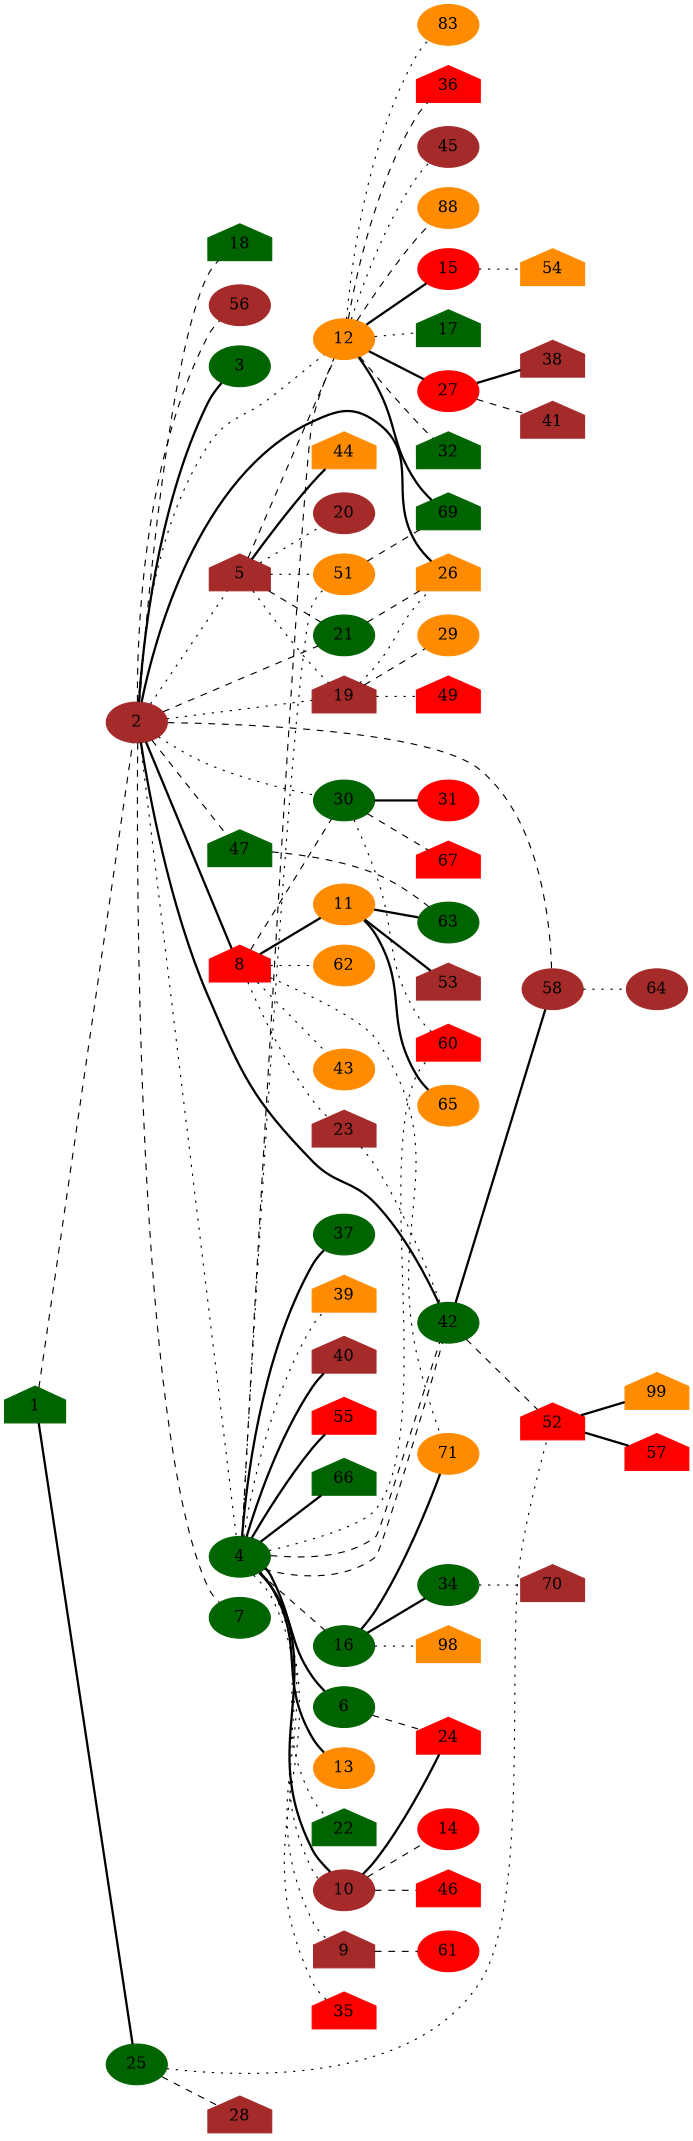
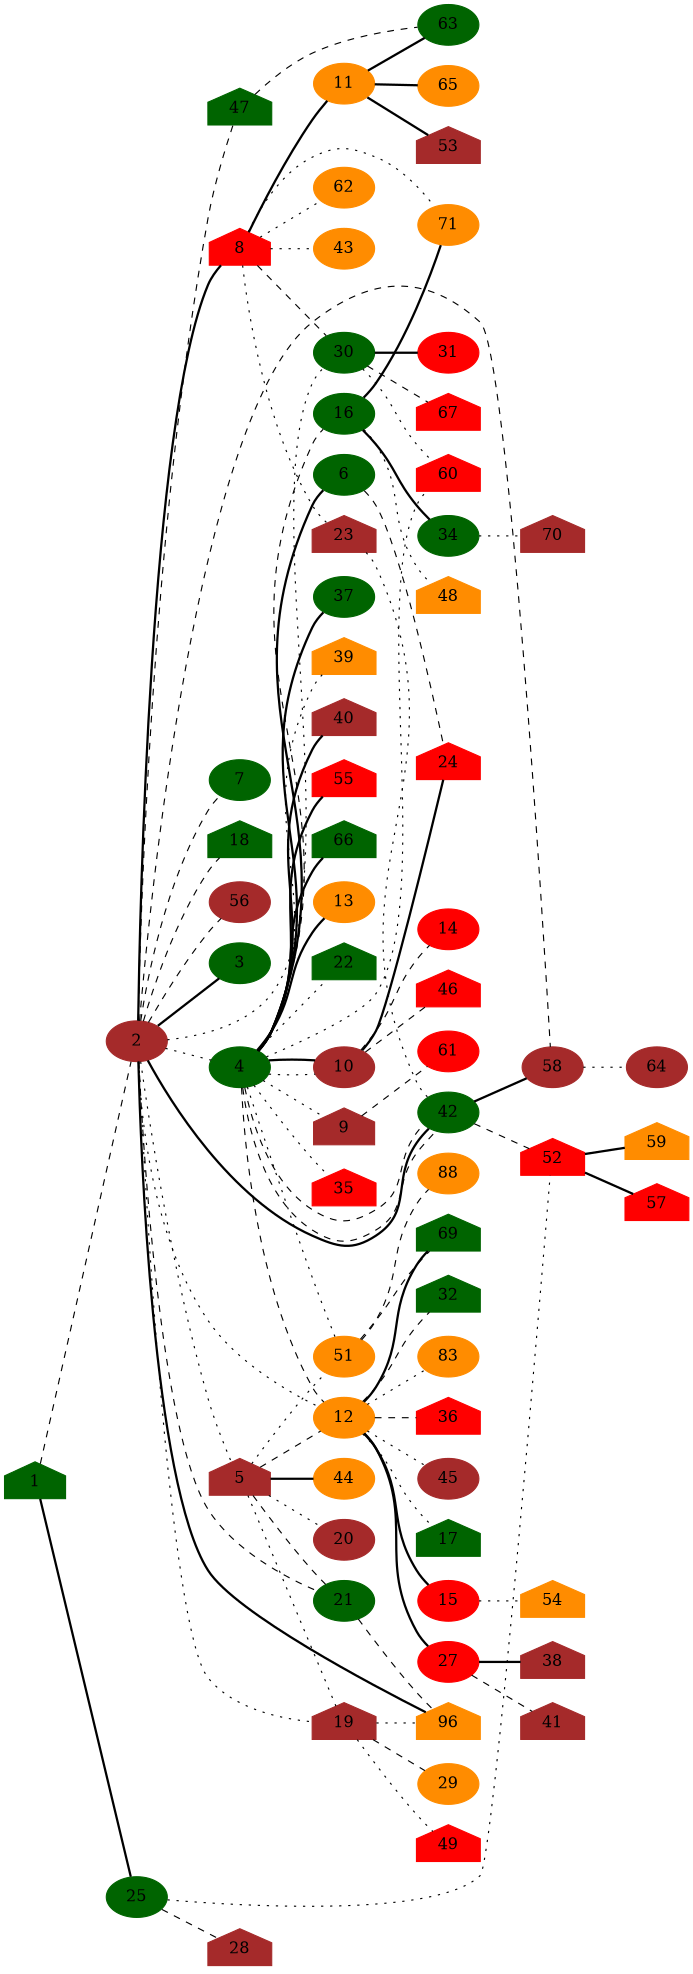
(391, 271) -> (395, 1265)
(344, 452) -> (344, 1479)
(448, 574) -> (448, 1723)
(657, 1393) -> (657, 1143)
(448, 1646) -> (448, 597)
